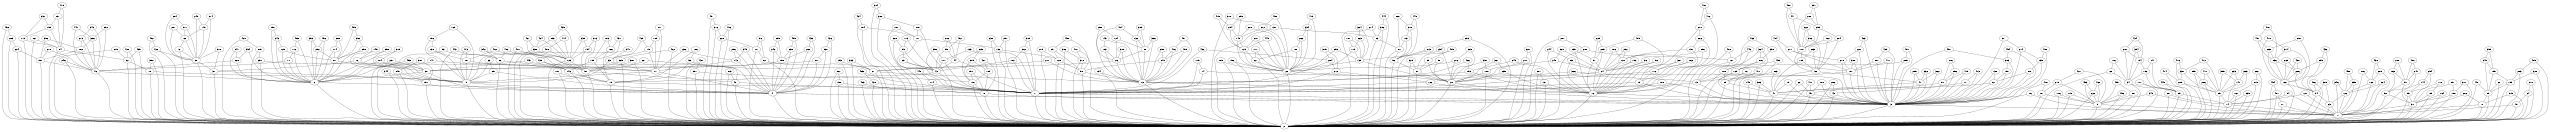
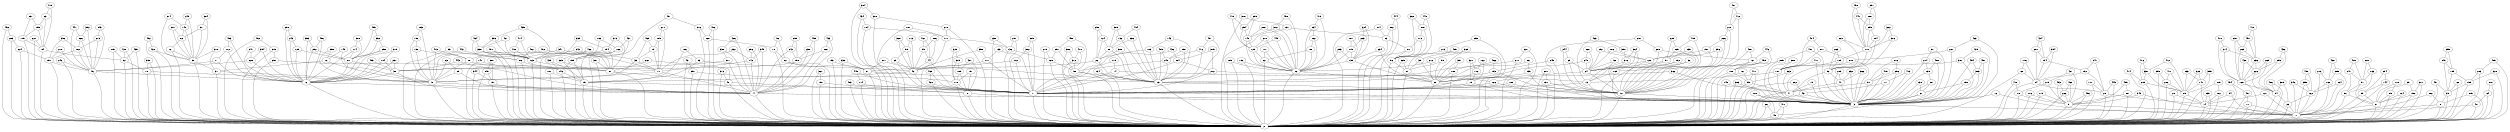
(1399, 33) -> (1414, 46)
(2257, 71) -> none
(1847, 99) -> none
